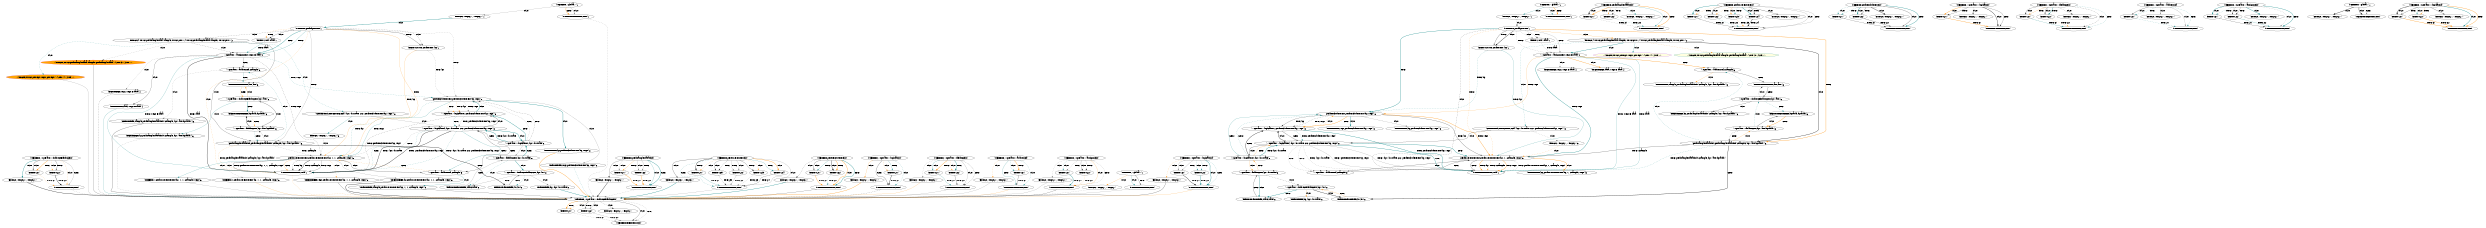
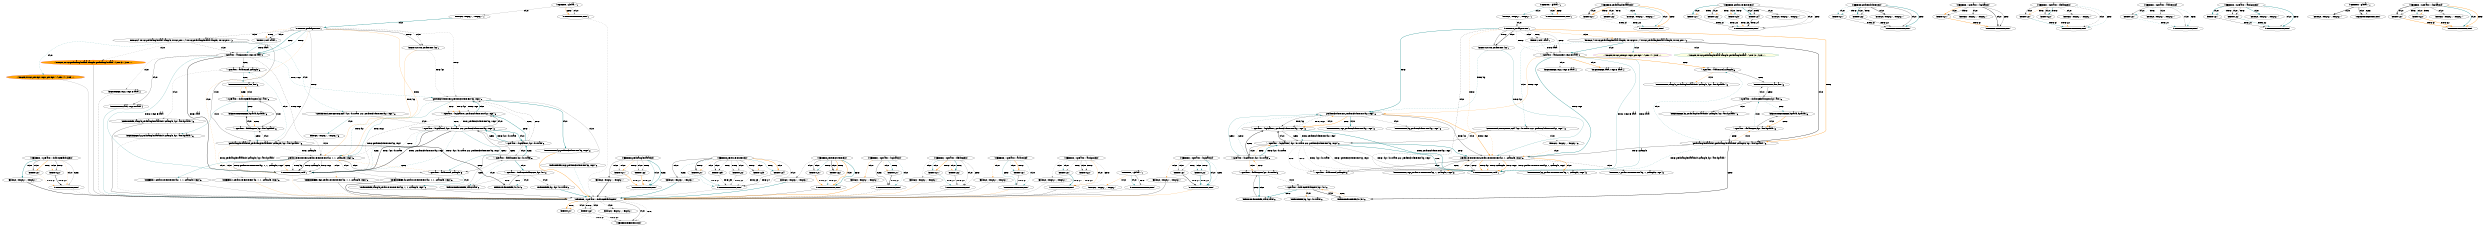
none -> (1424, 173)
none -> (1636, 173)
